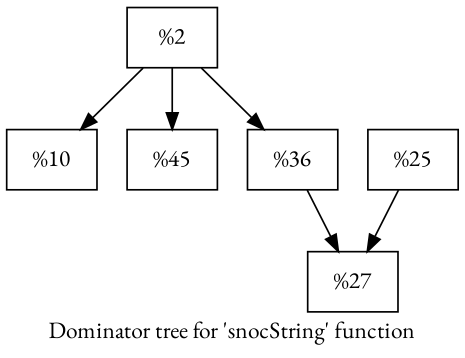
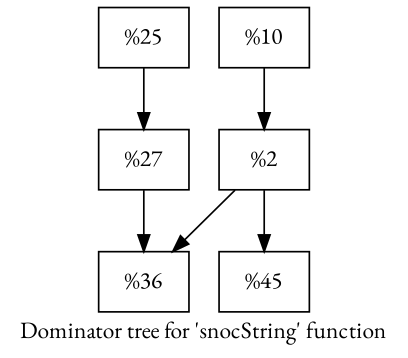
(118, 93) -> (264, 90)
(319, 213) -> (144, 212)
